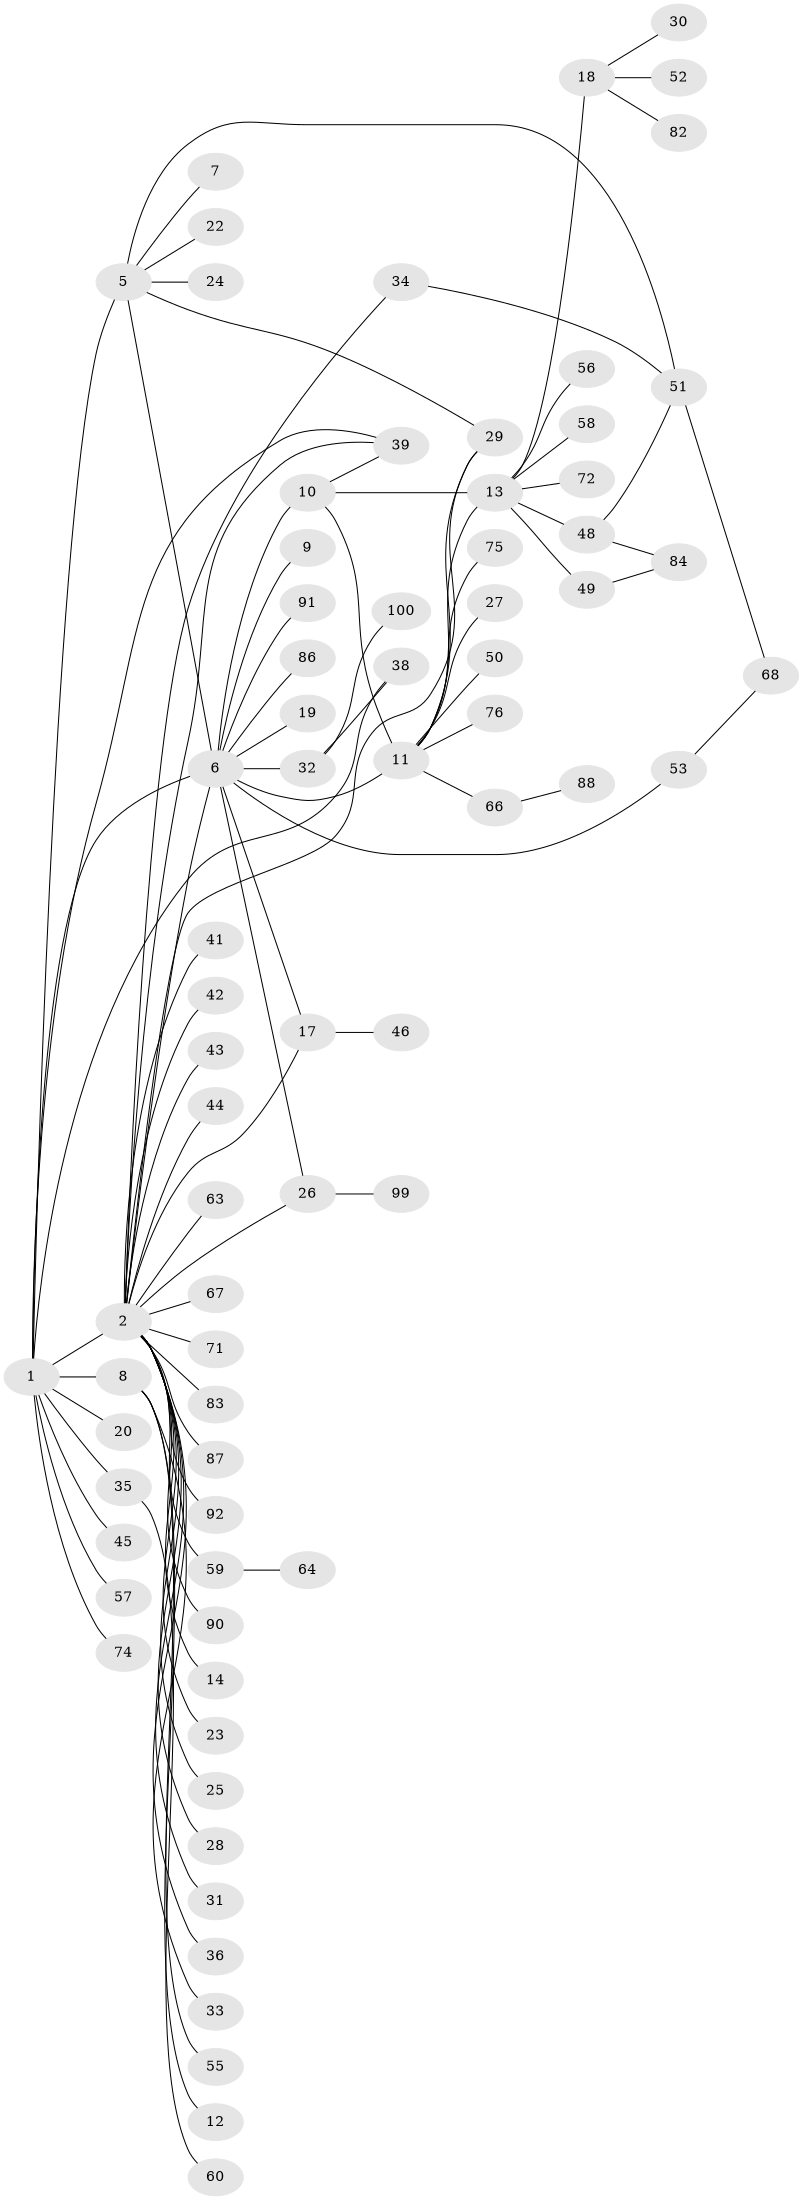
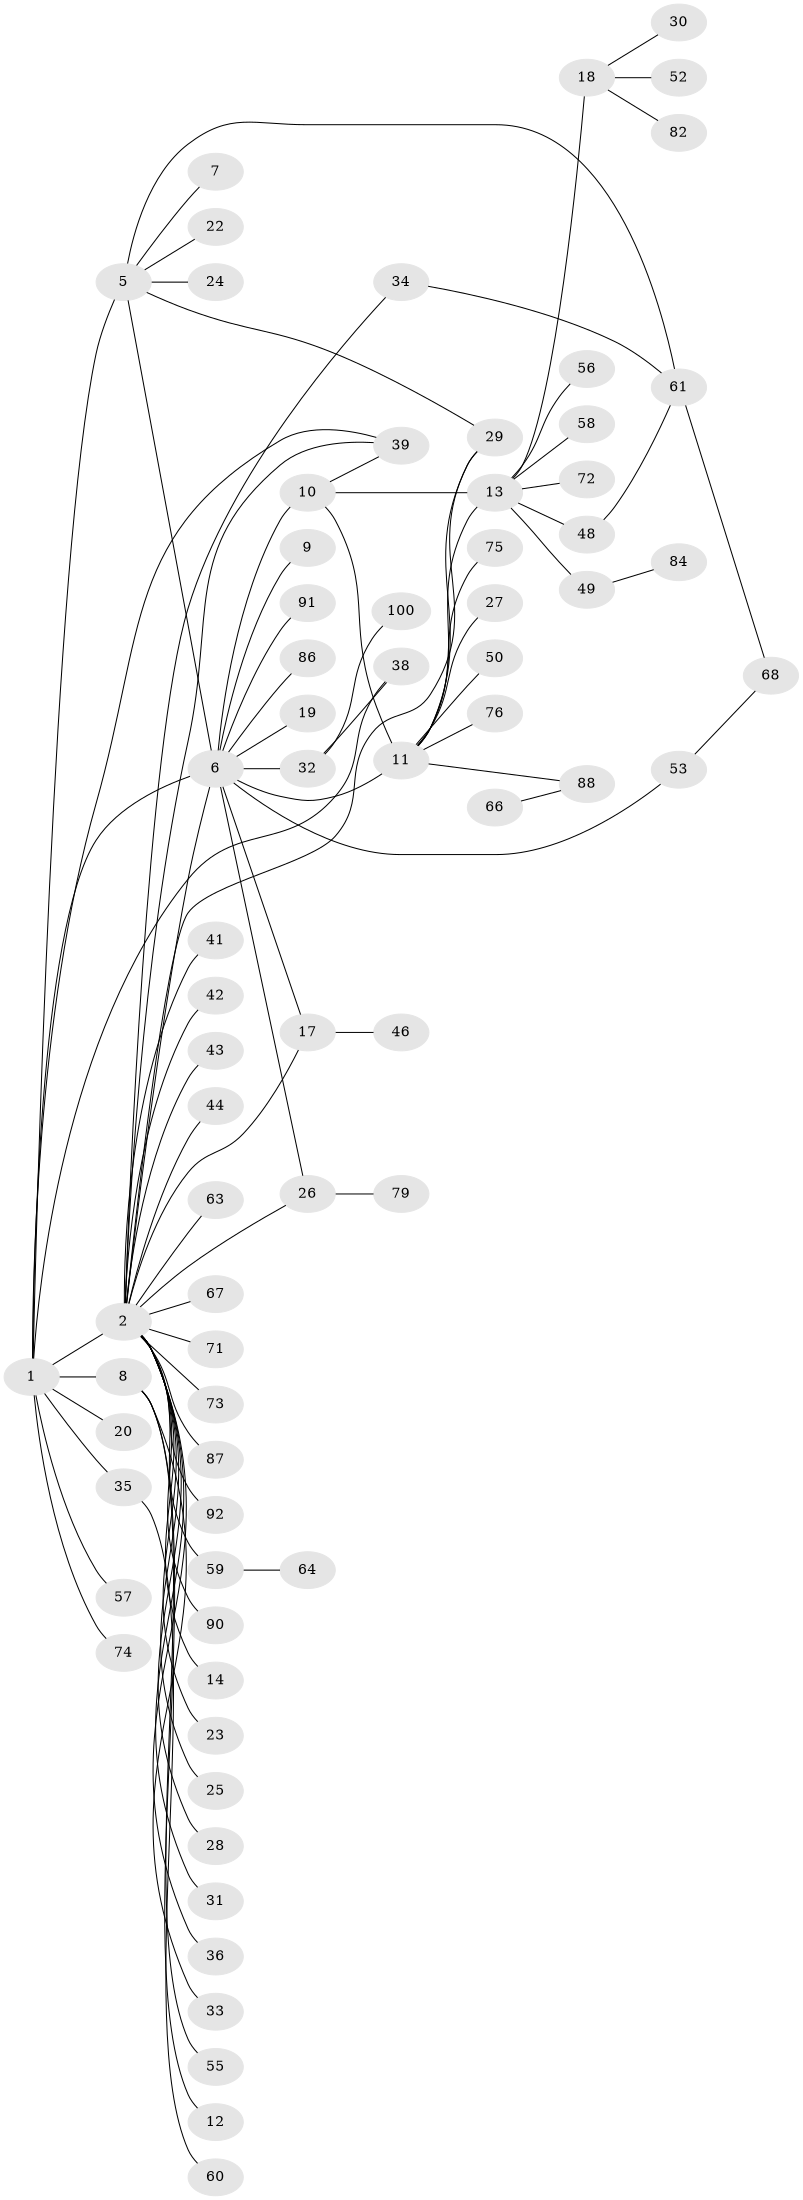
(679, 387) -> (679, 387)
(633, 548) -> none
(448, 784) -> (494, 772)
(401, 1194) -> (401, 1194)
(216, 1405) -> (216, 1405)
(124, 1543) -> none
